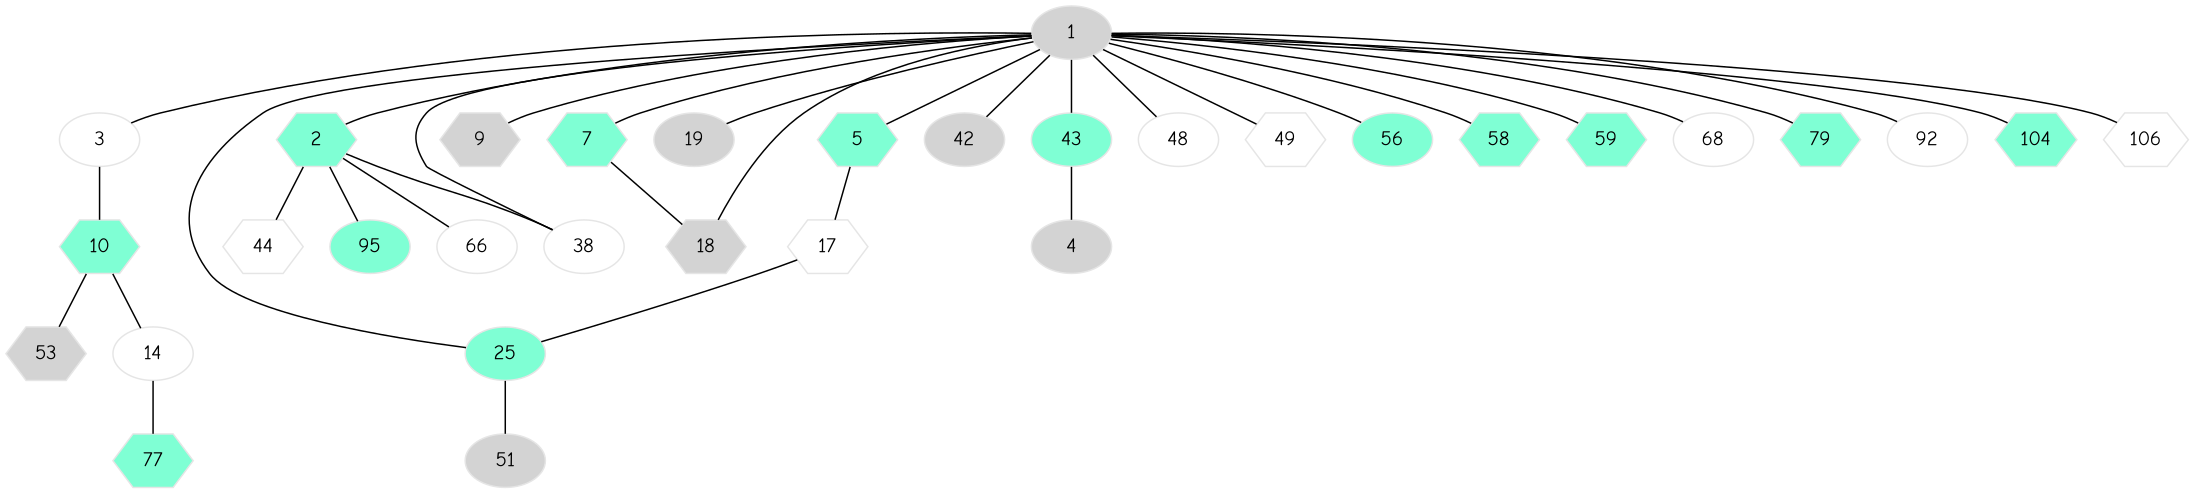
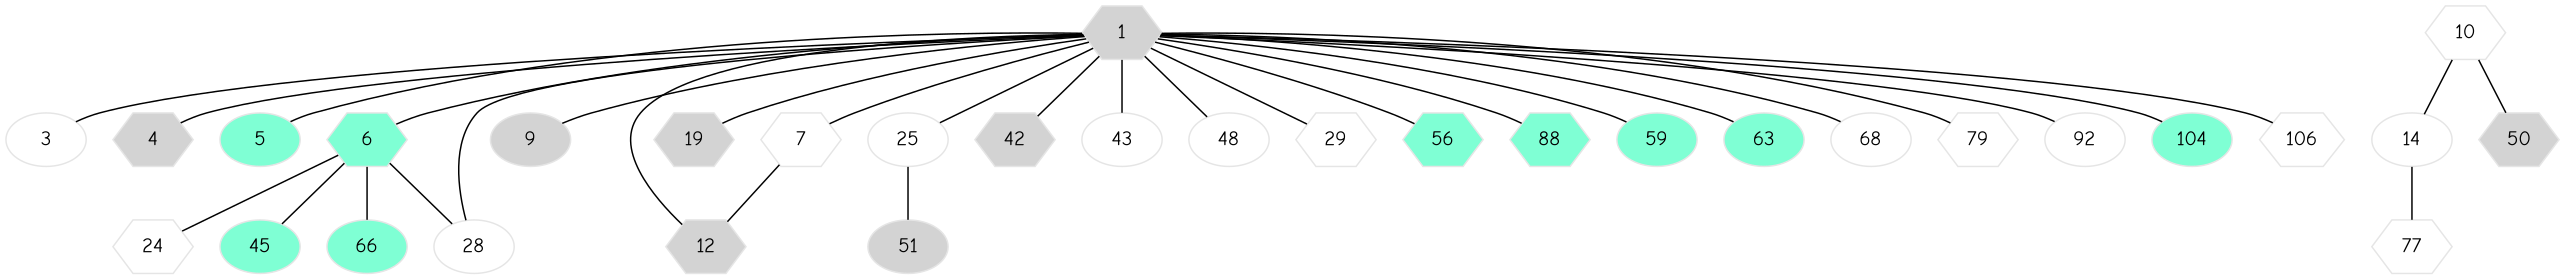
(1071, 33) -> (1122, 33)
(317, 140) -> (367, 140)
(480, 140) -> (531, 140)
(587, 140) -> (801, 140)
(694, 140) -> (694, 140)
(857, 140) -> (260, 140)
(964, 140) -> (1015, 140)
(1071, 140) -> (1122, 140)
(1285, 140) -> (1336, 140)
(1392, 140) -> (1443, 140)
(1499, 140) -> (1550, 140)
(1606, 140) -> (1657, 140)
none -> (1764, 140)
(1820, 140) -> (1978, 140)
(2036, 140) -> (2192, 140)
(100, 193) -> none
(1071, 193) -> (404, 81)
(100, 247) -> (2465, 33)
(263, 247) -> (153, 247)
(370, 247) -> (260, 247)
(477, 247) -> (367, 247)
(584, 247) -> (474, 247)
(706, 247) -> (706, 247)
(828, 247) -> none
(1071, 247) -> (153, 140)
(46, 354) -> (2519, 140)
(505, 354) -> (908, 140)
(153, 461) -> (2412, 247)
